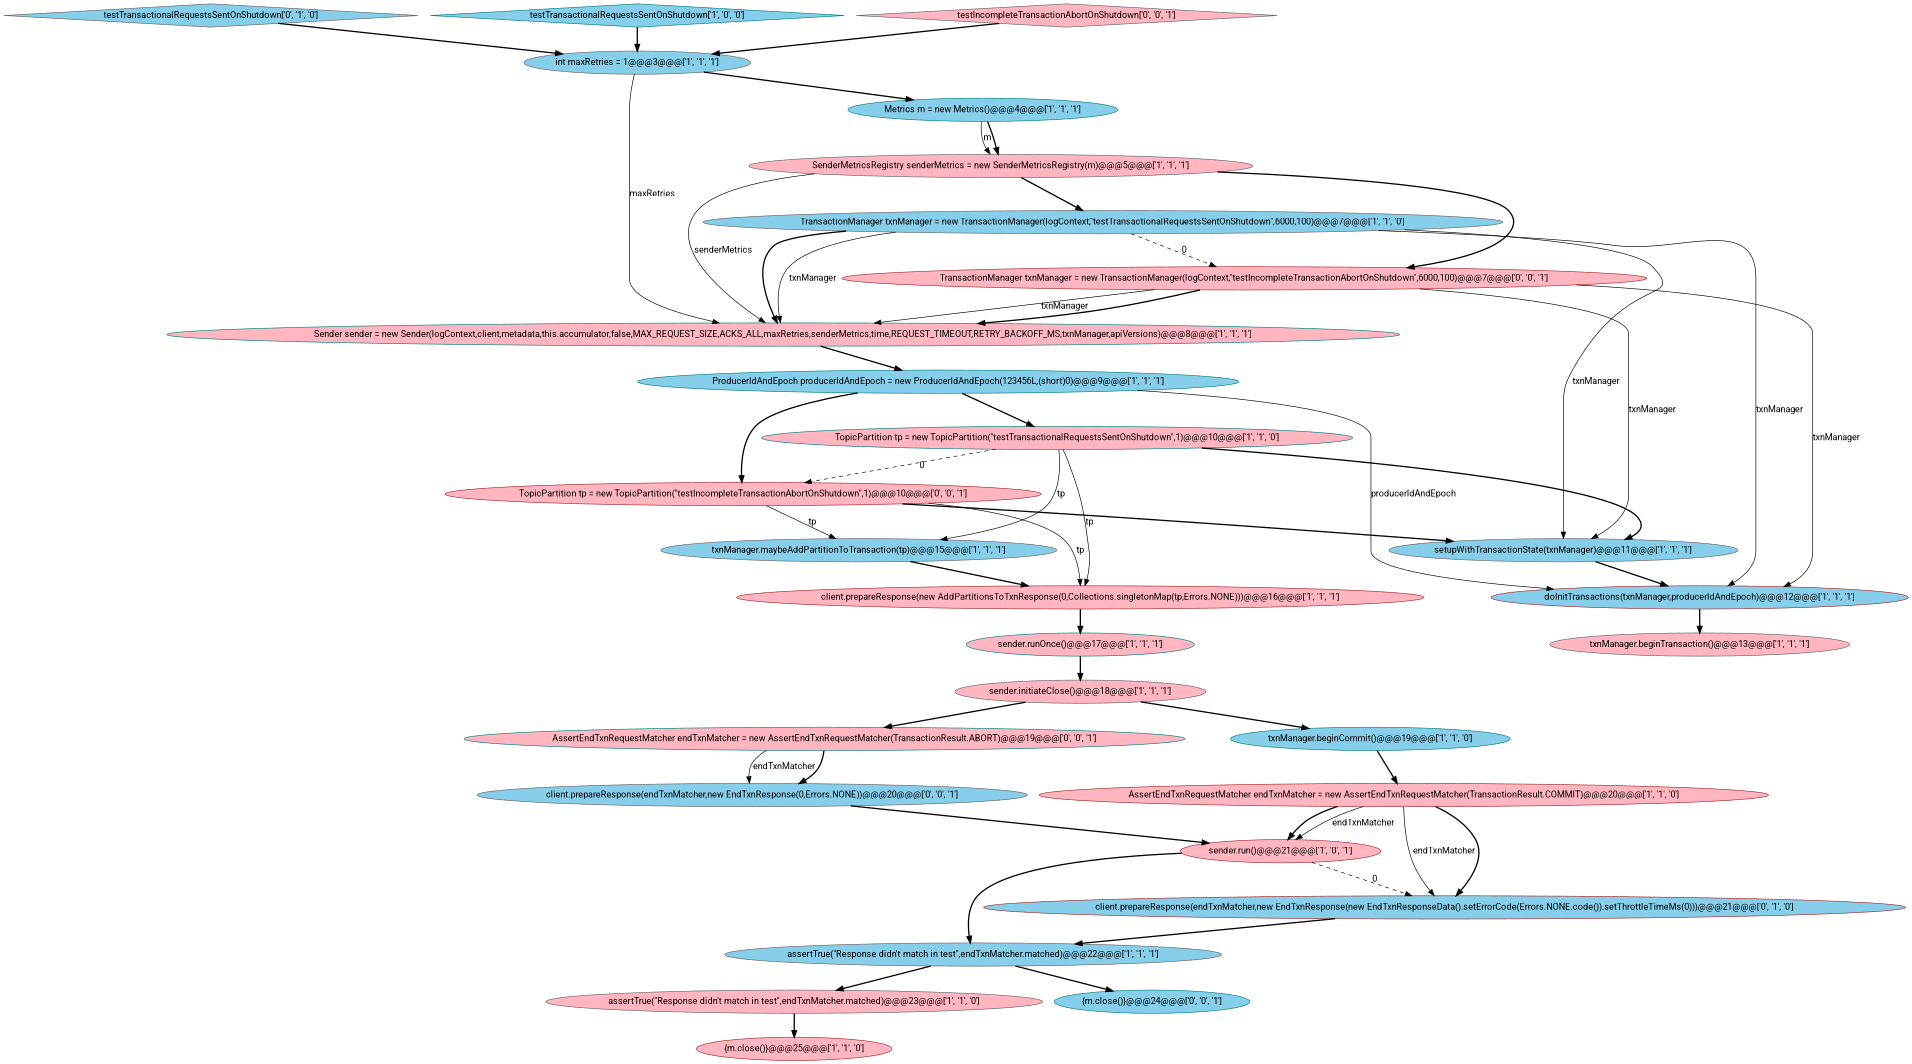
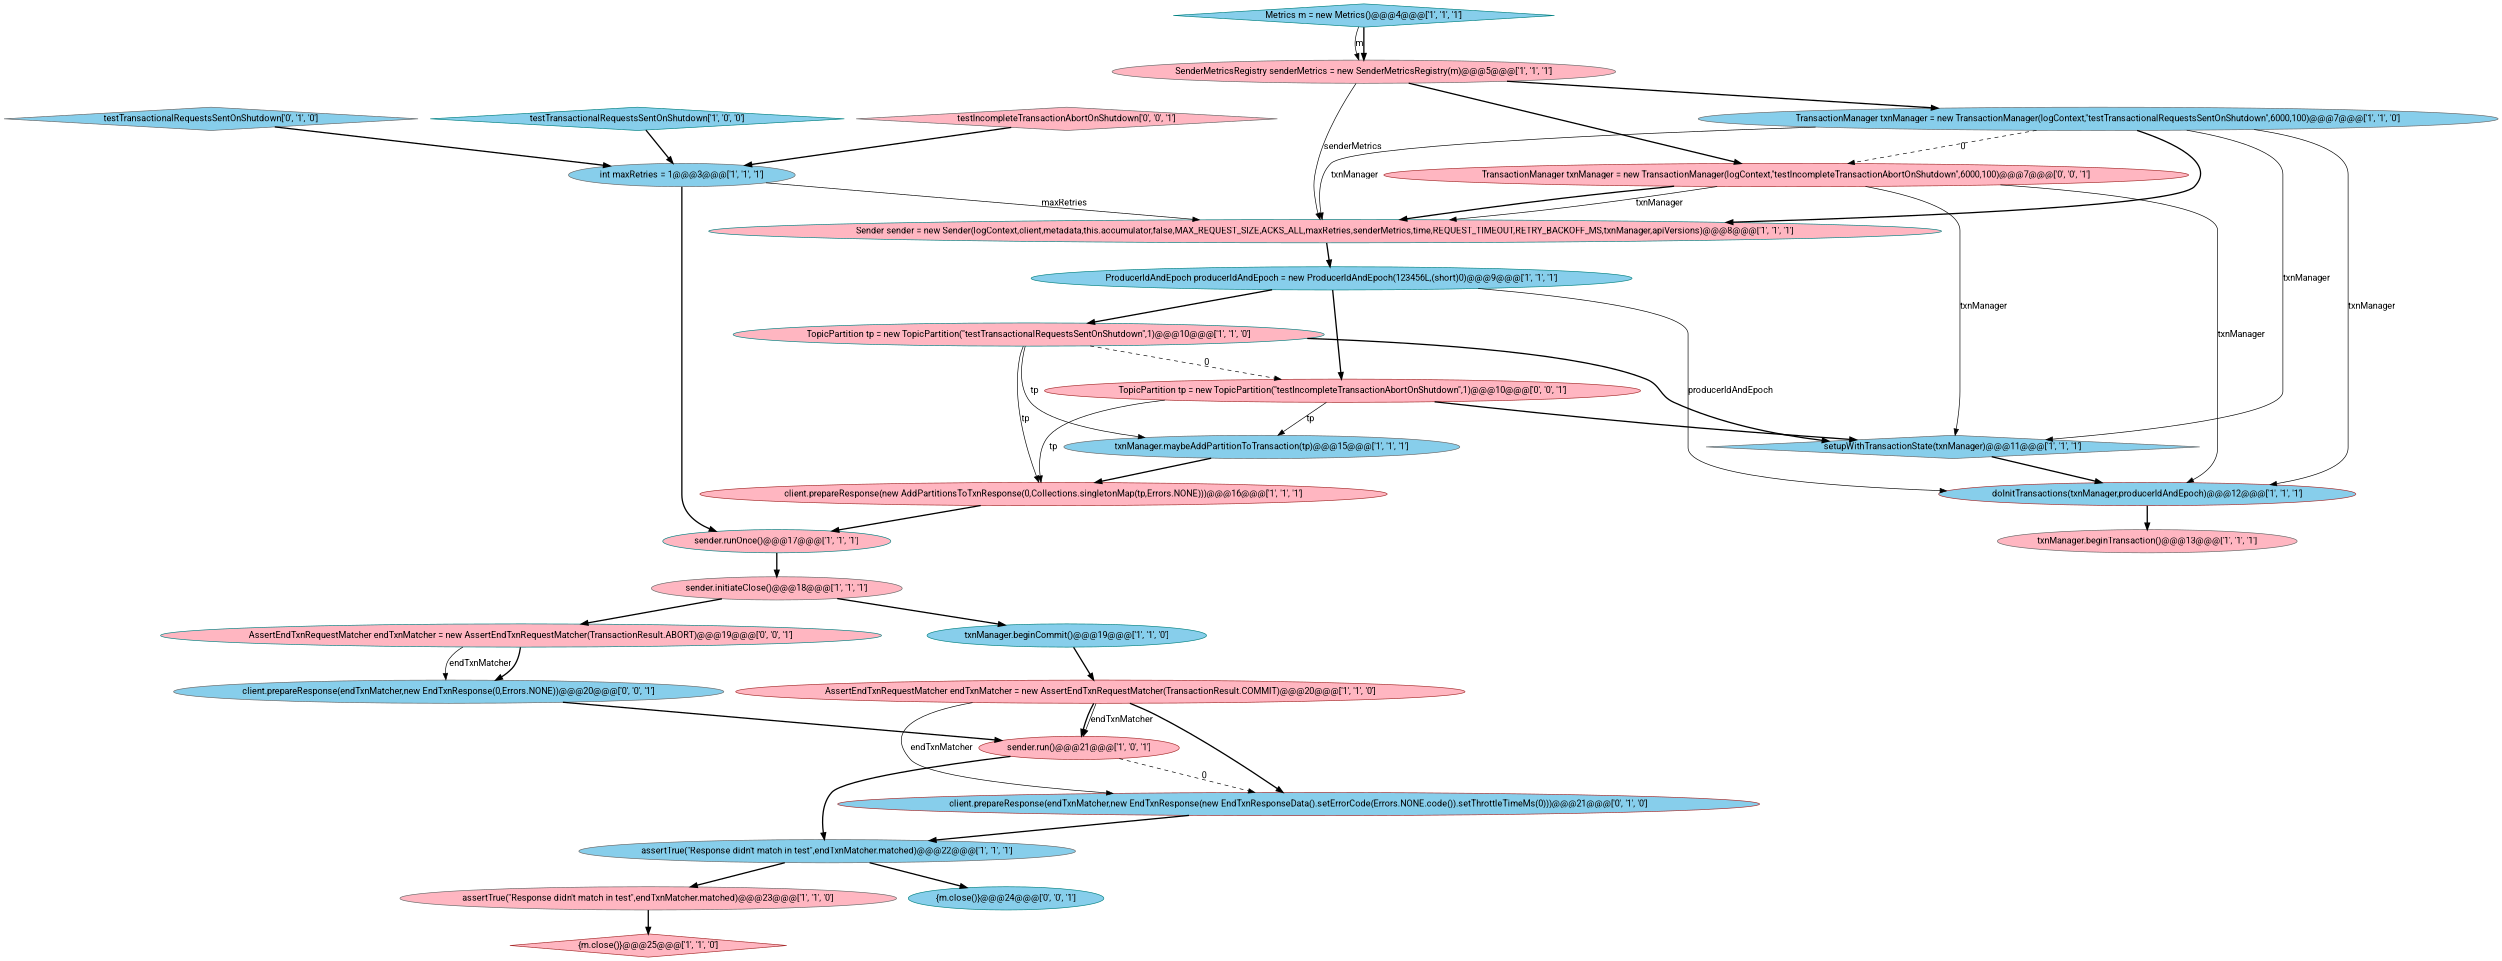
(805, 86) -> (682, 364)
(983, 110) -> (1364, 16)
(1563, 550) -> (1953, 447)
(794, 1049) -> (648, 946)
